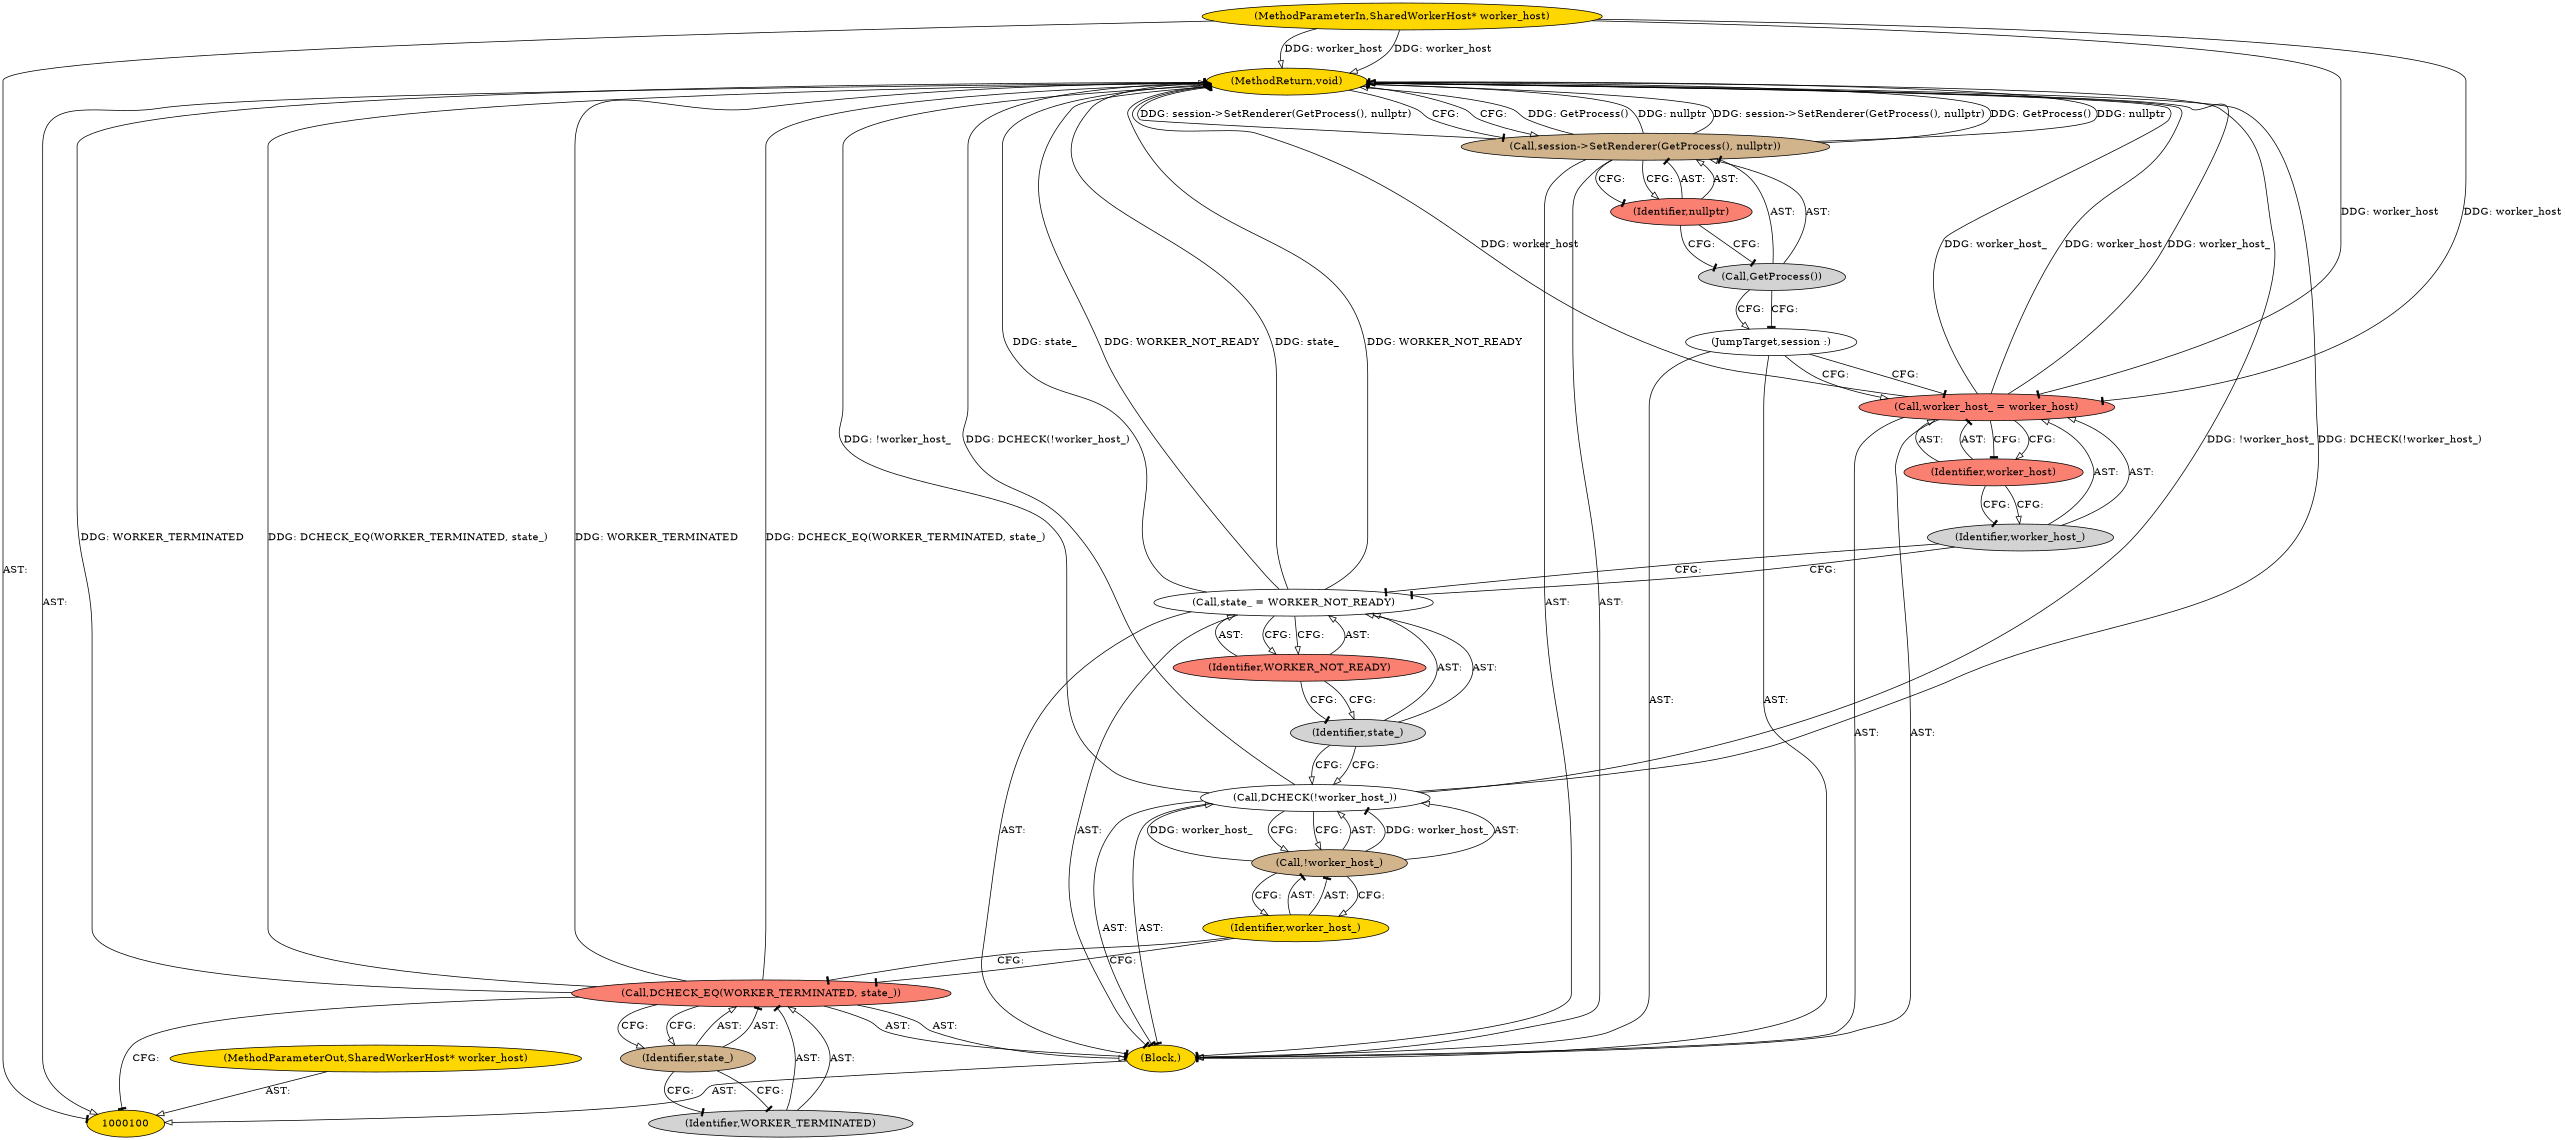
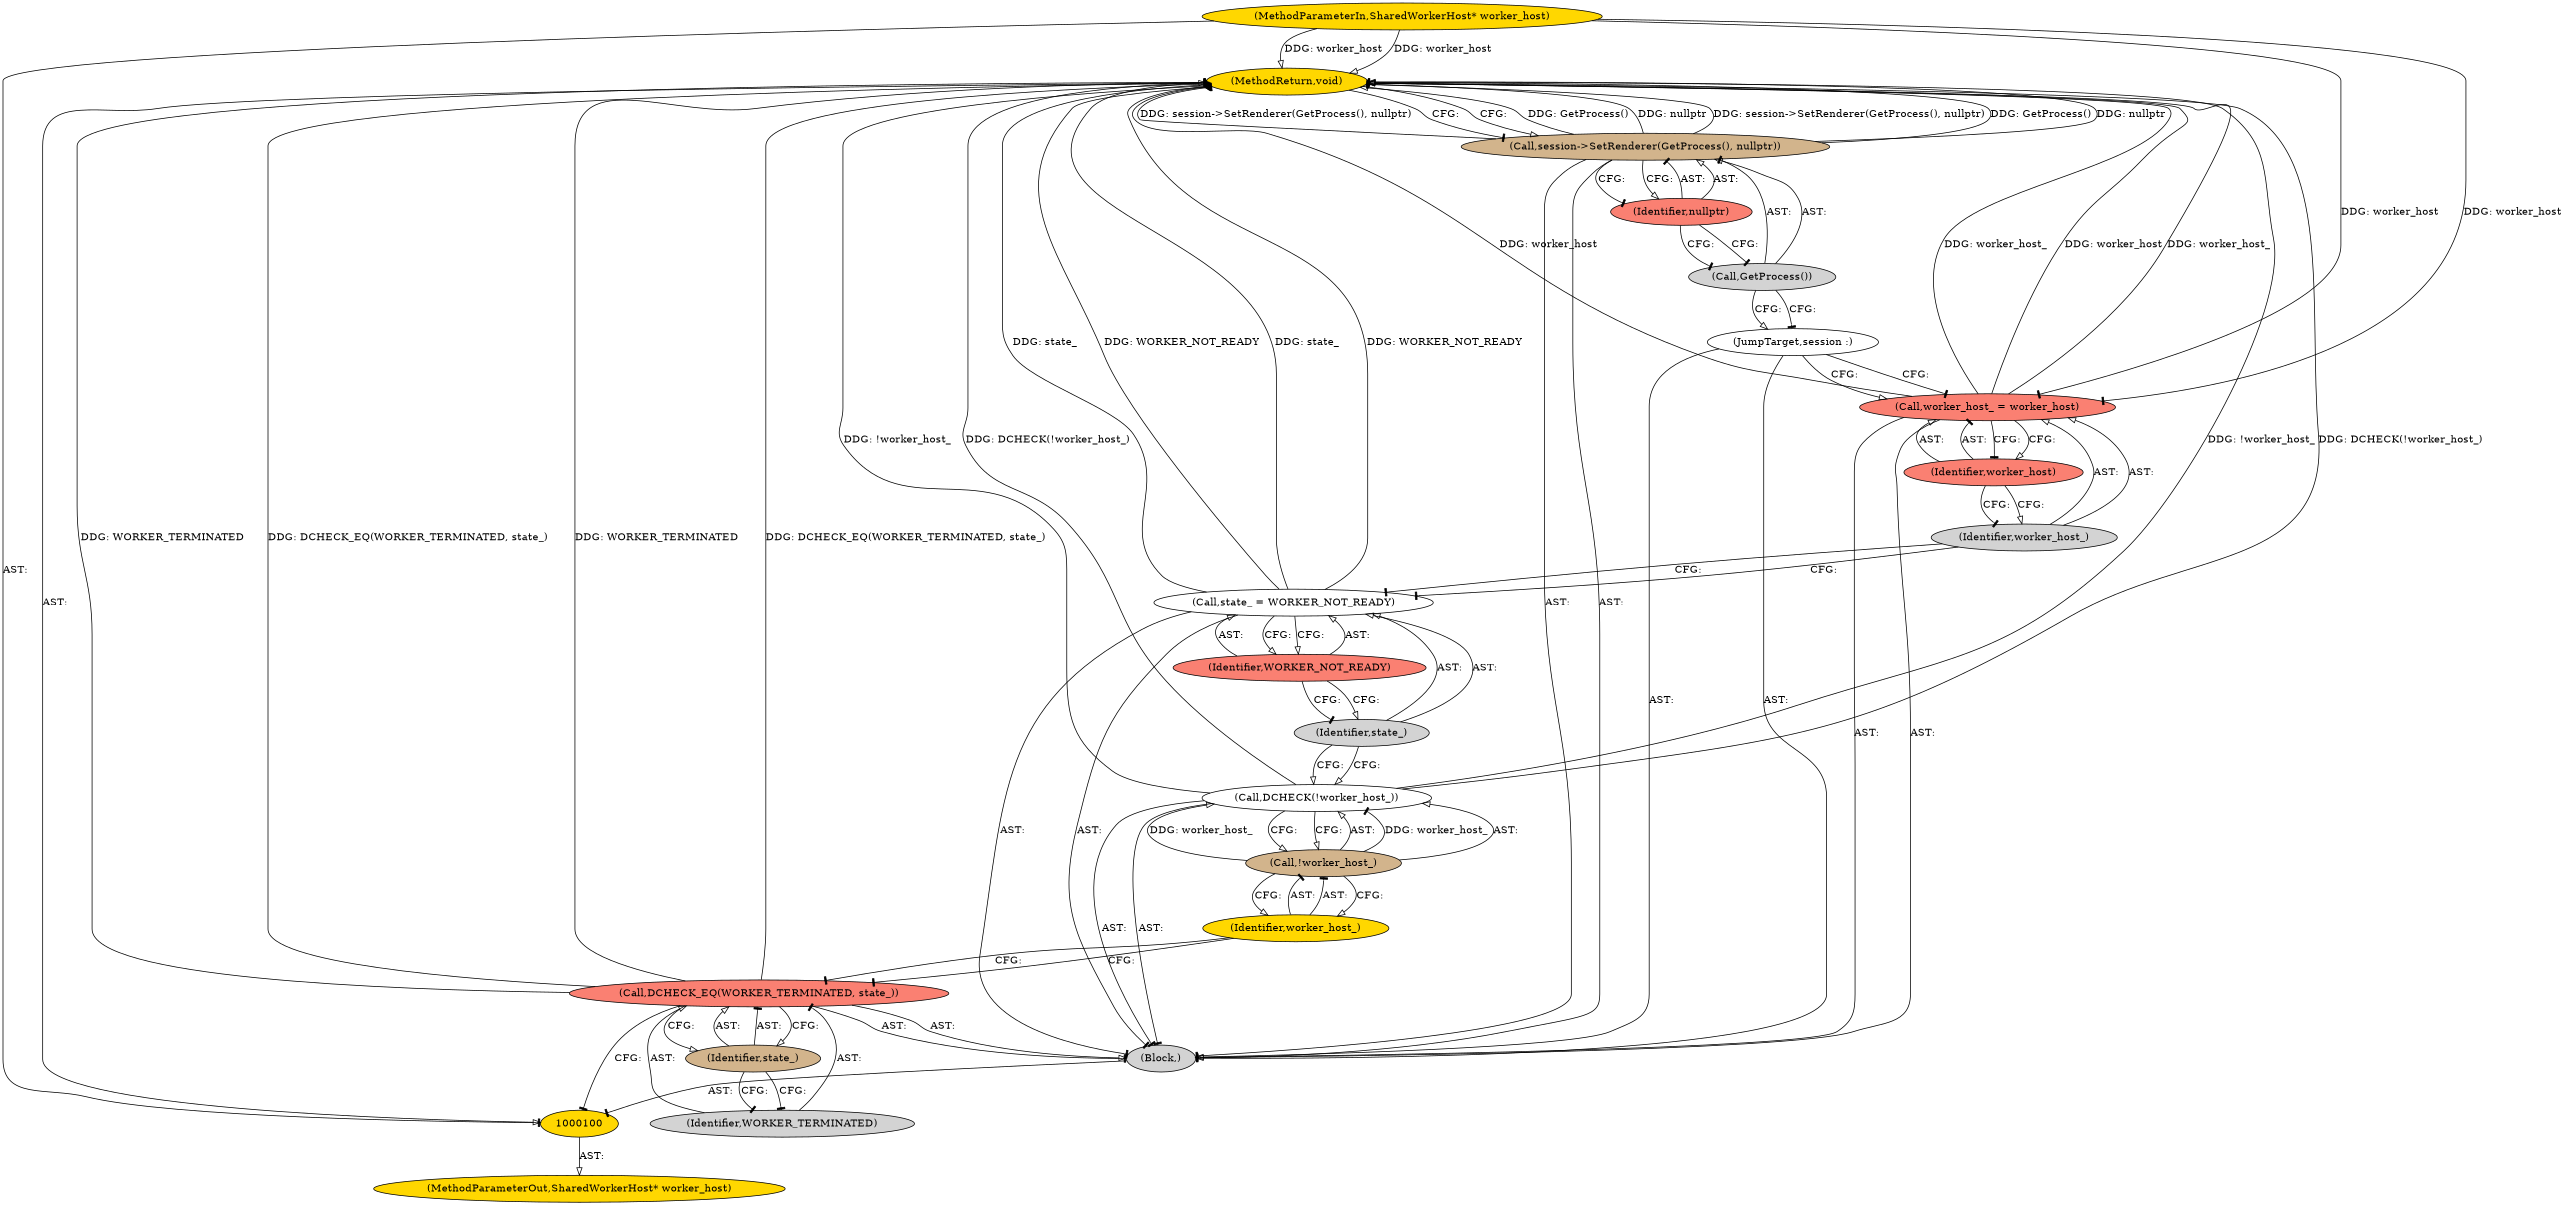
(1161, 1059) -> (1161, 1059)
(245, 1092) -> (579, 1152)
(652, 1104) -> (866, 1074)
